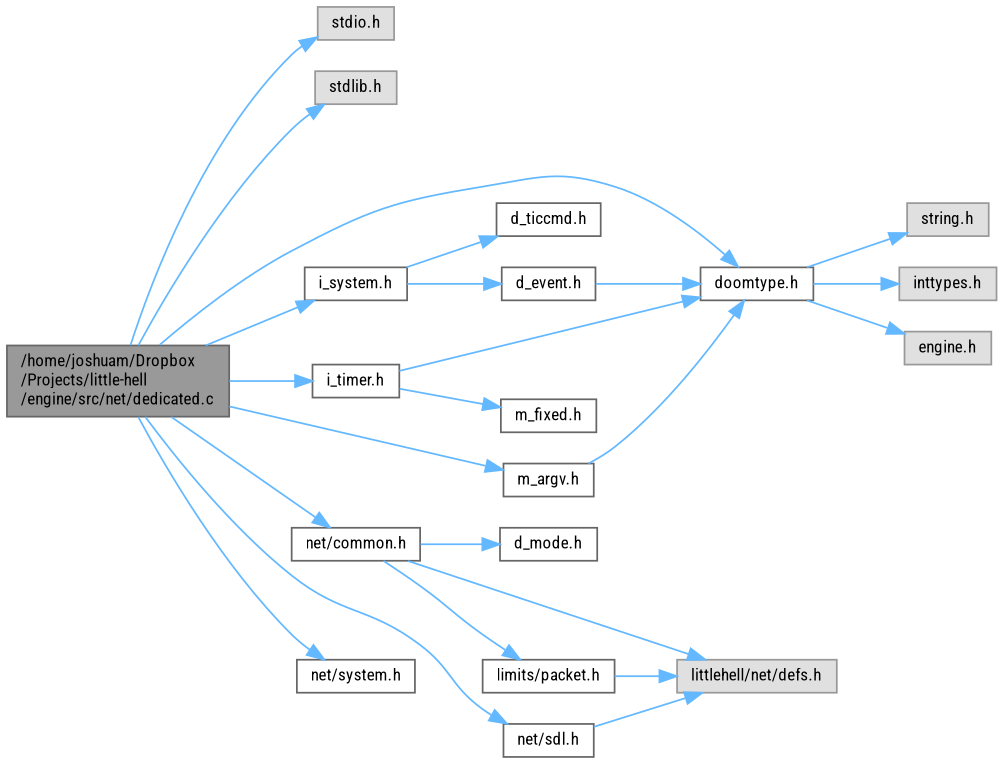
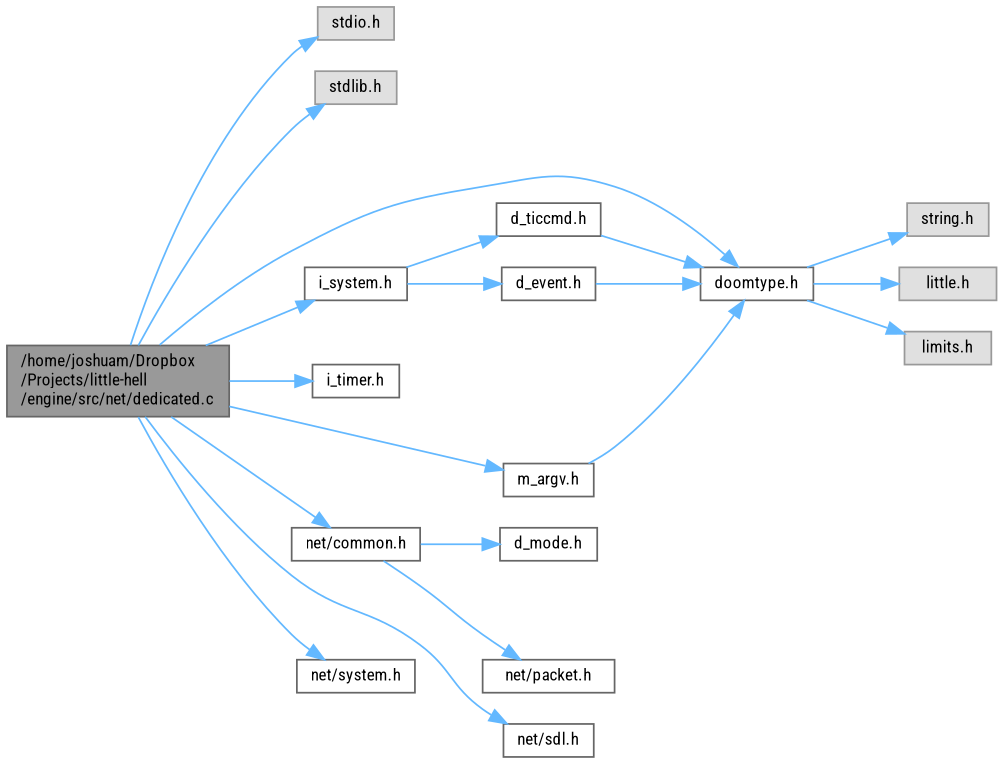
(948, 284) -> (948, 284)
(541, 336) -> (643, 249)
(948, 348) -> (948, 348)
(549, 416) -> none
(549, 676) -> (549, 676)
(757, 676) -> none
